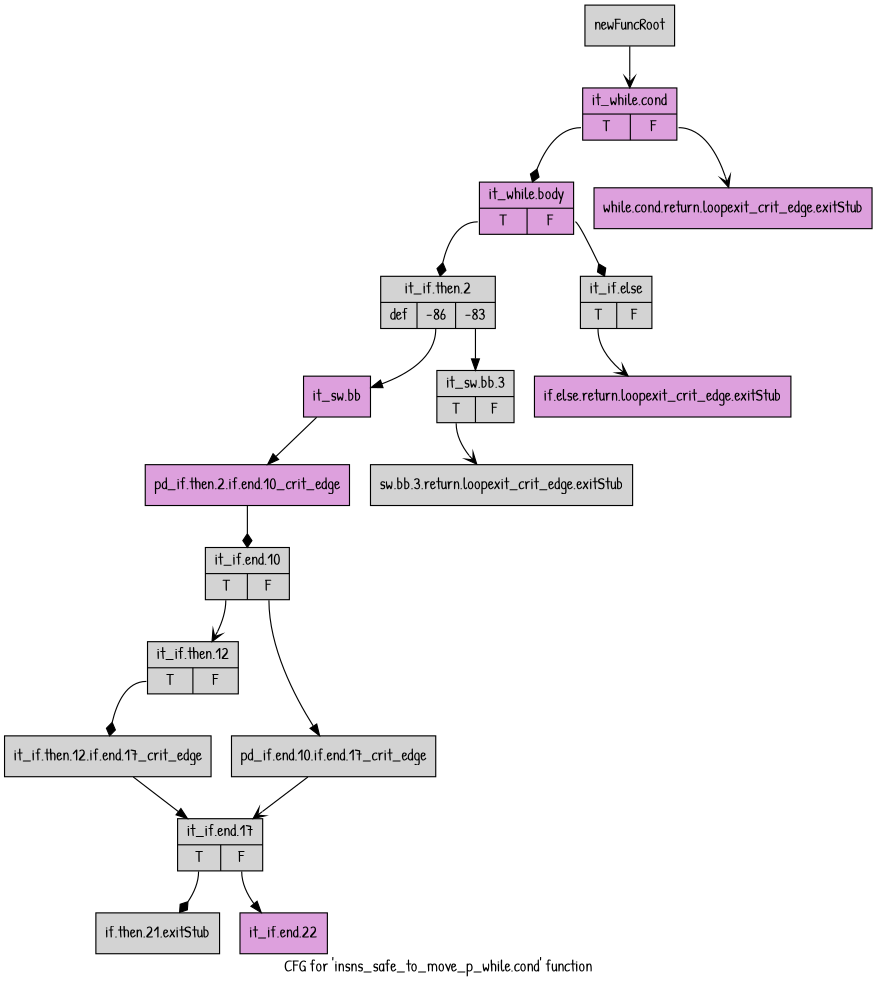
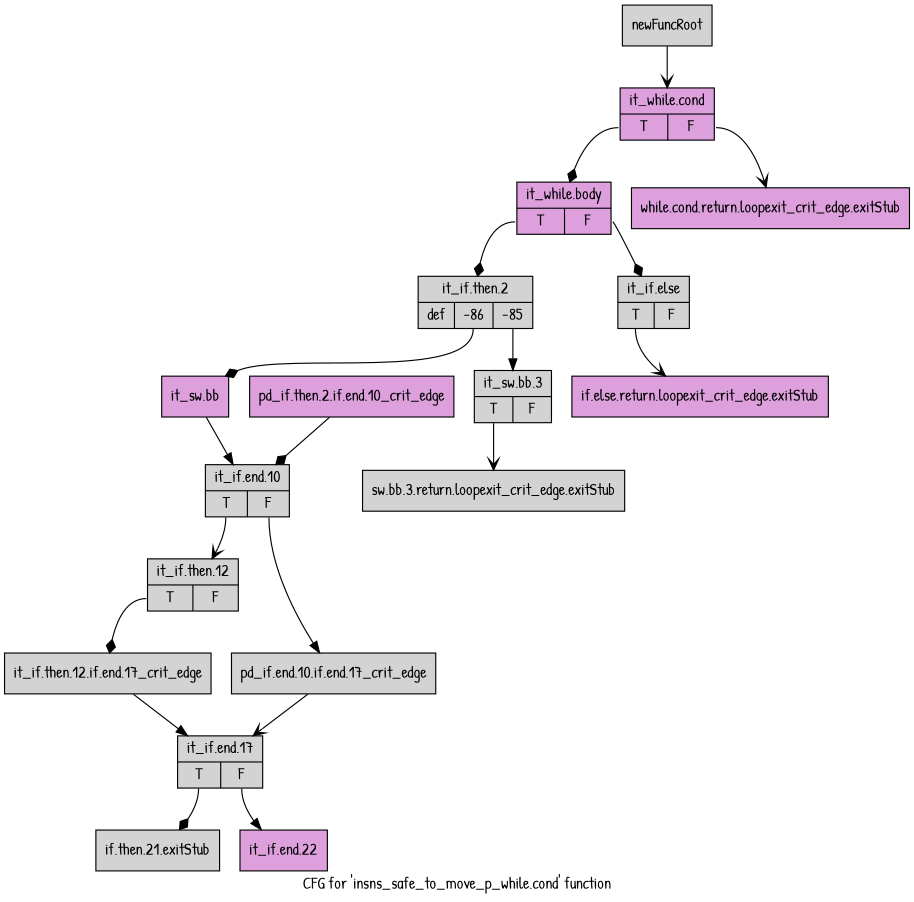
(475, 315) -> (513, 315)
(418, 364) -> (362, 363)
(296, 437) -> (217, 436)
